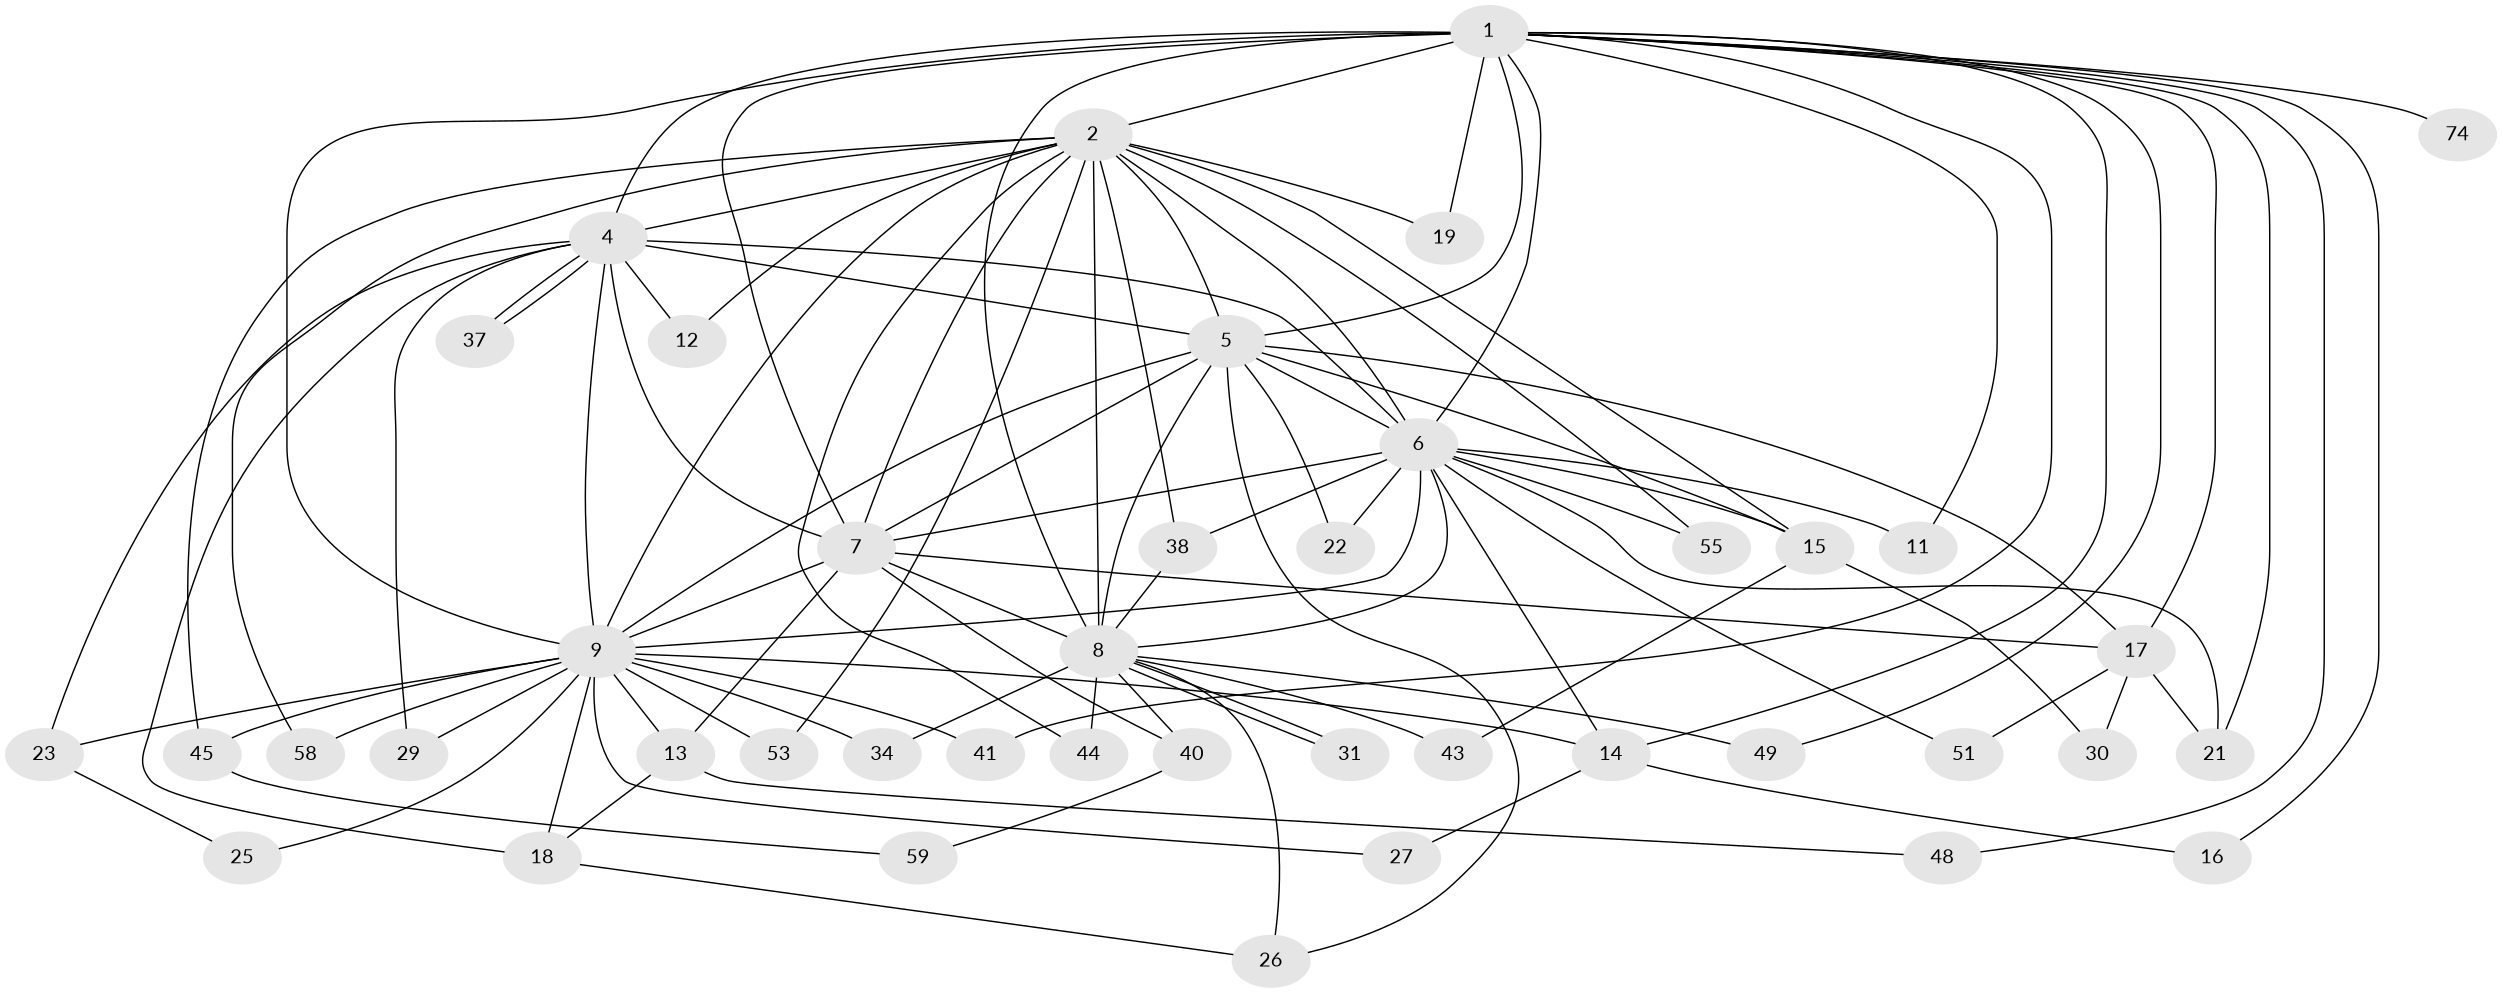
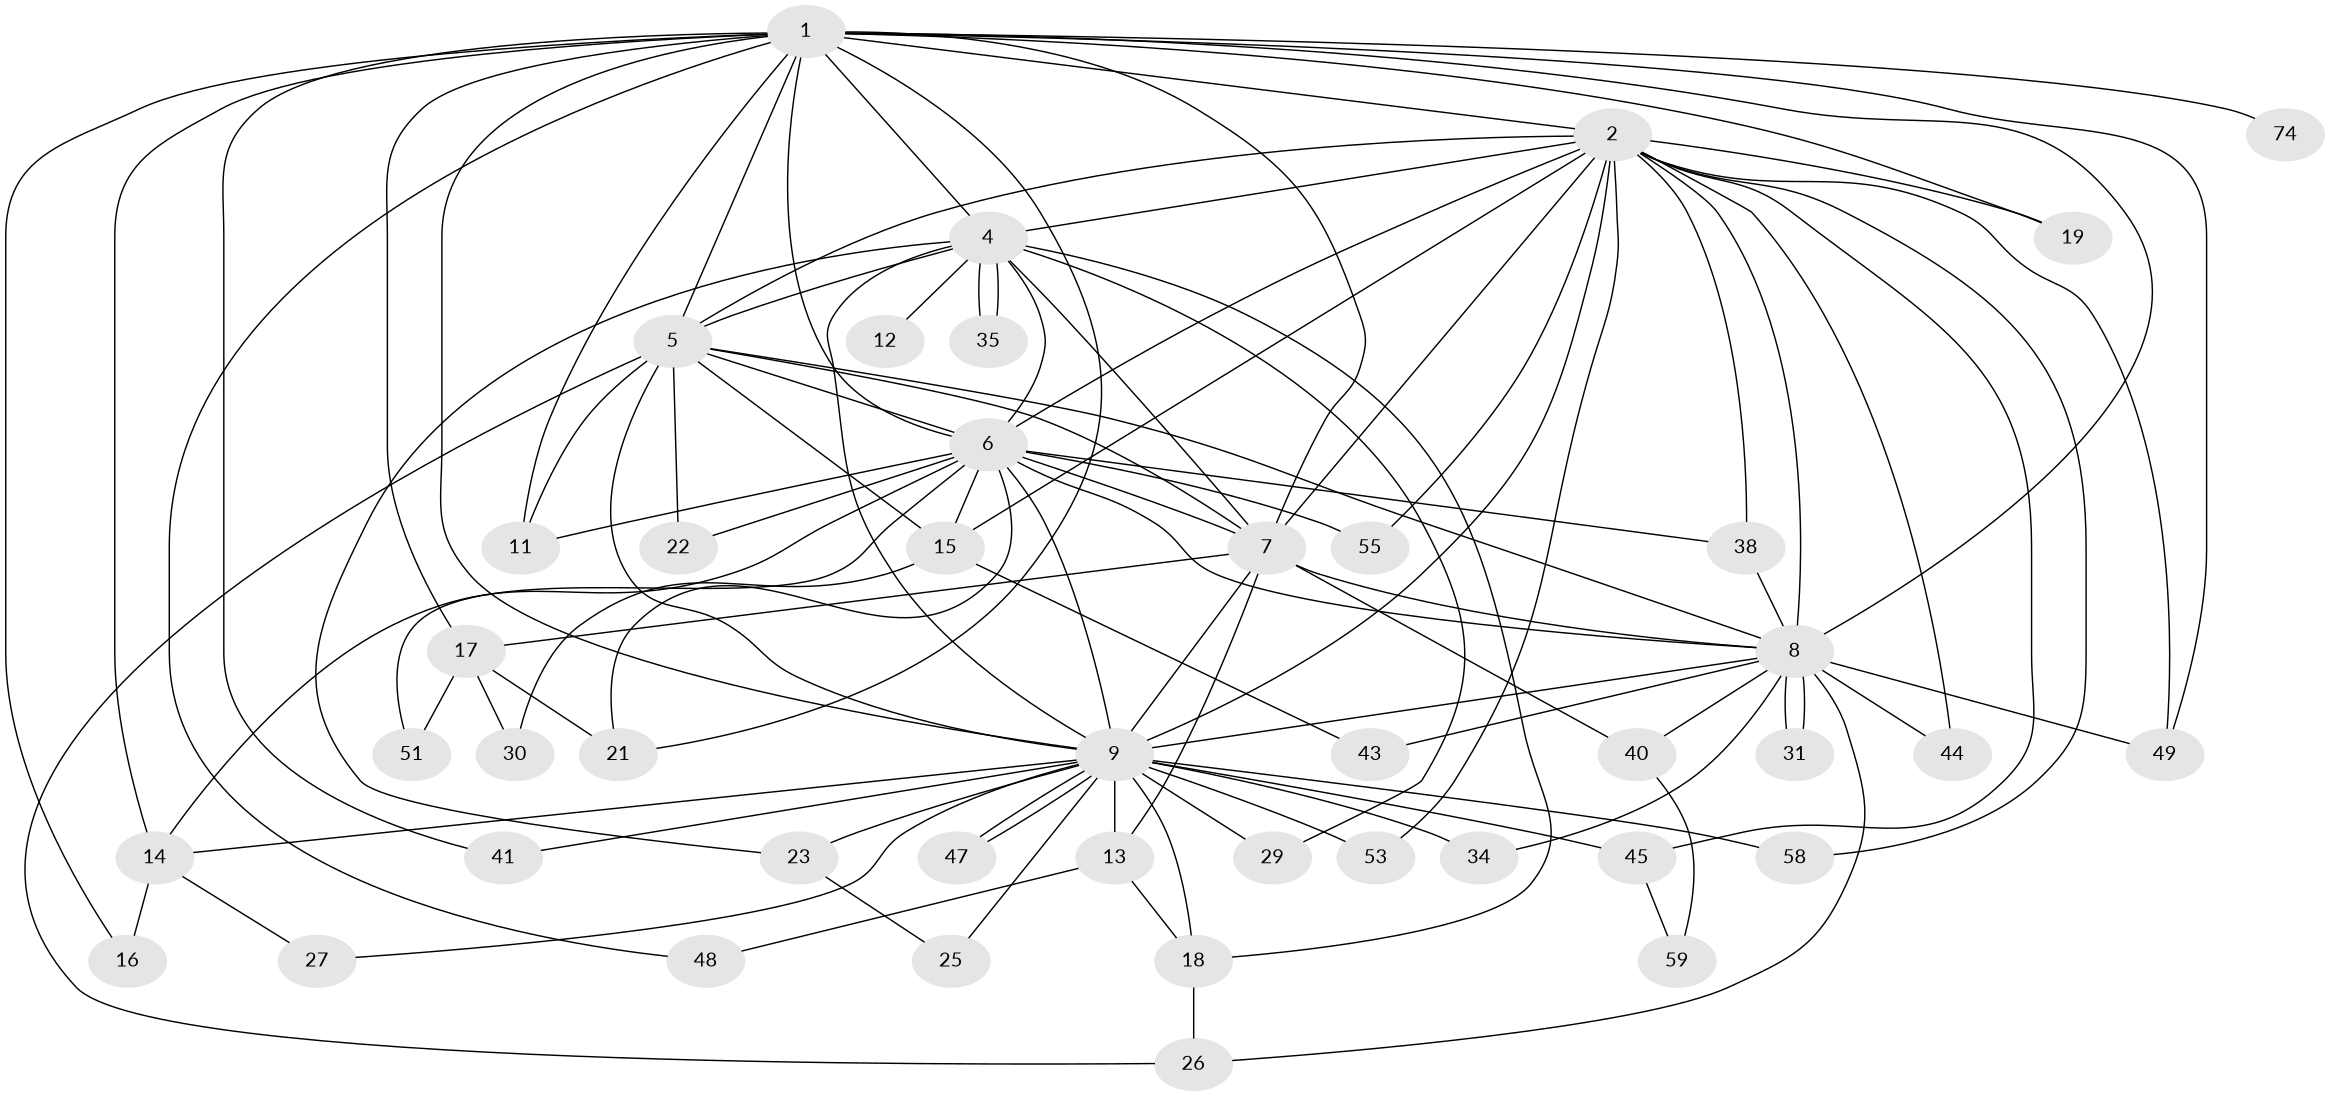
(869, 205) -> (2068, 290)
(475, 341) -> (989, 341)
(1713, 429) -> (576, 432)
none -> (1470, 701)
none -> (957, 858)
